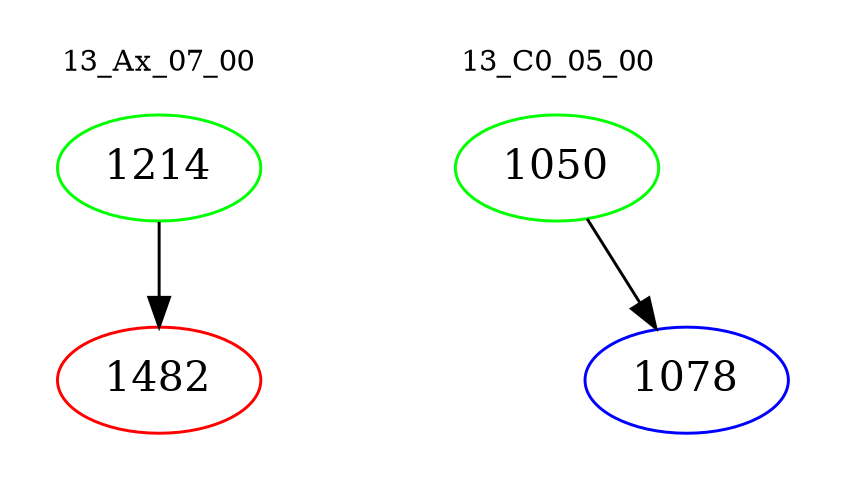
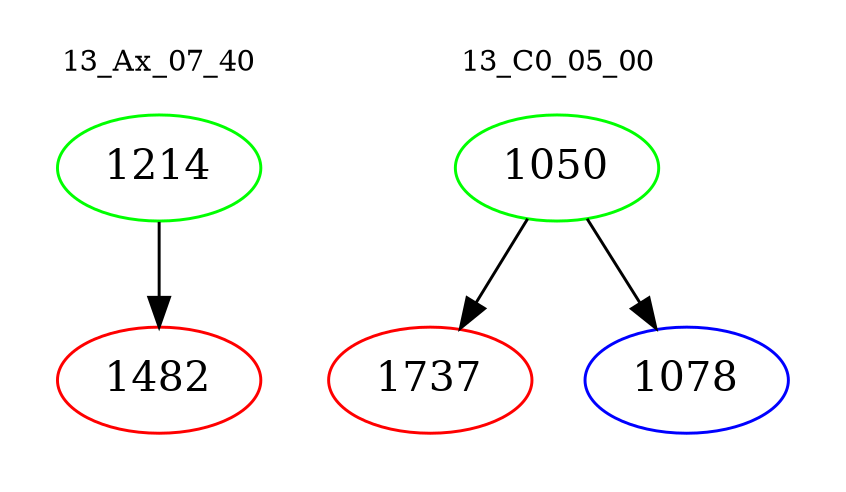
(159, 63) -> (159, 63)
none -> (430, 380)
